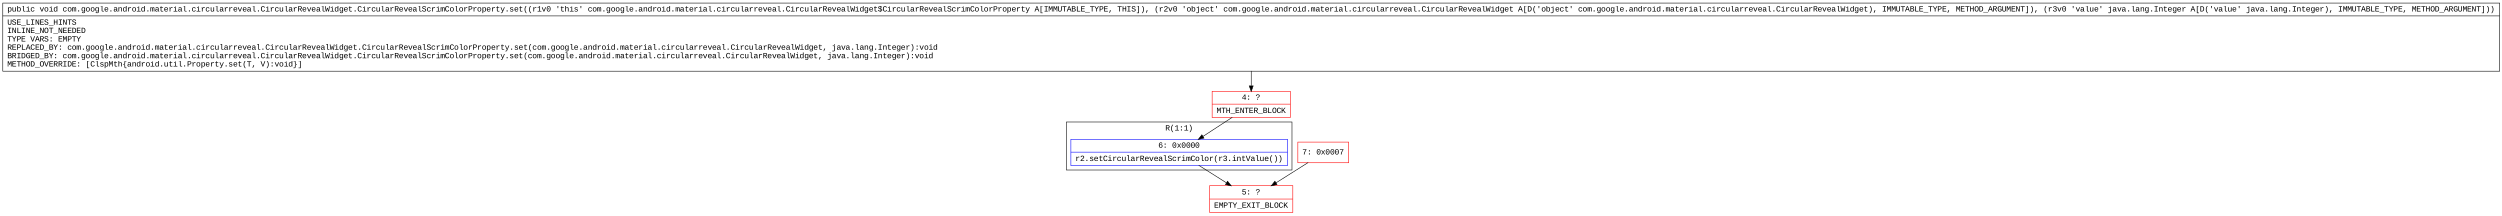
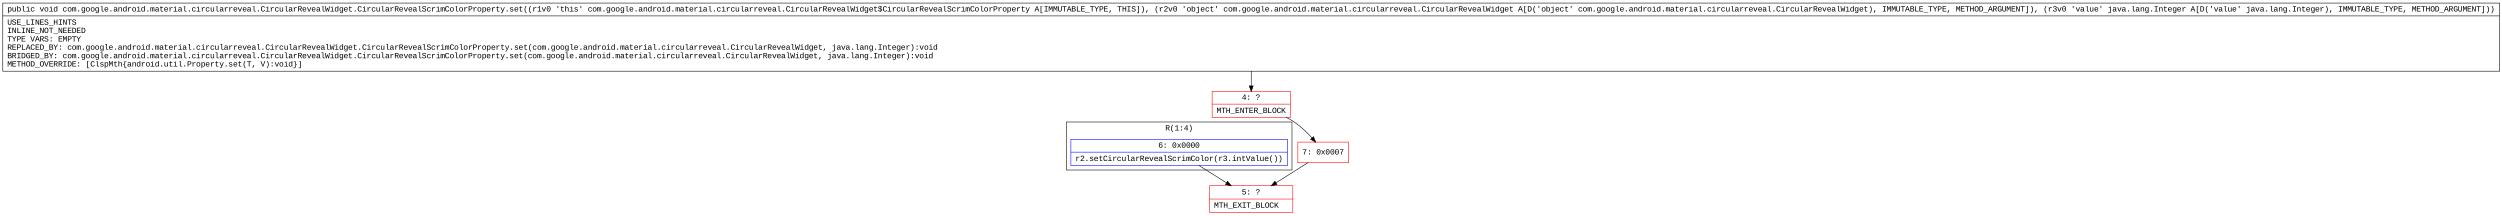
(1218, 127) -> (1300, 126)
(1179, 128) -> (1179, 128)
(1251, 205) -> (1246, 205)
